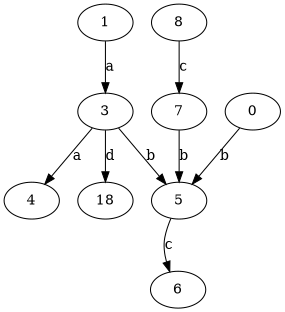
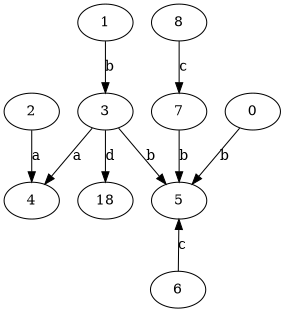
(110, 67) -> (110, 67)
none -> (32, 112)
(164, 240) -> (179, 250)
